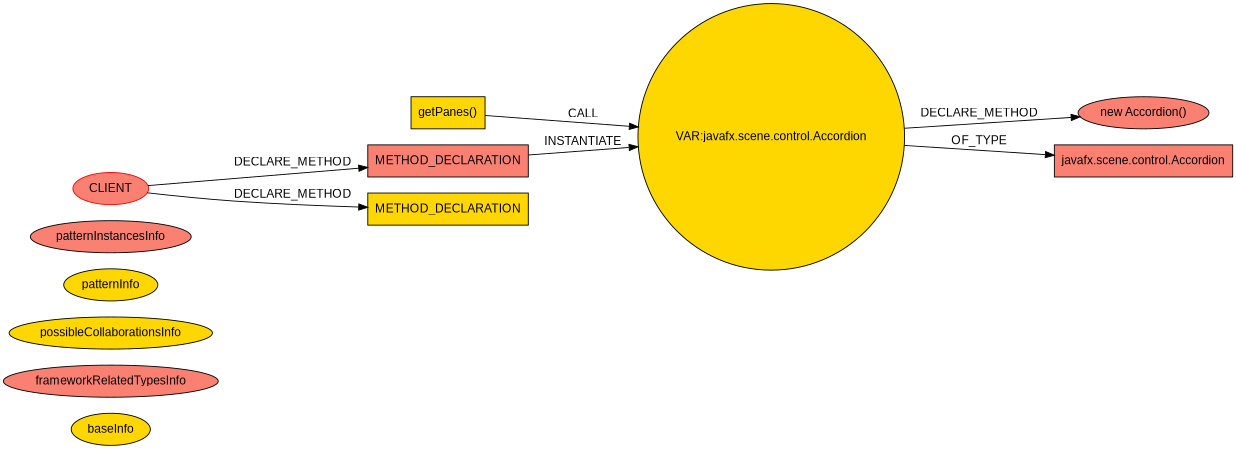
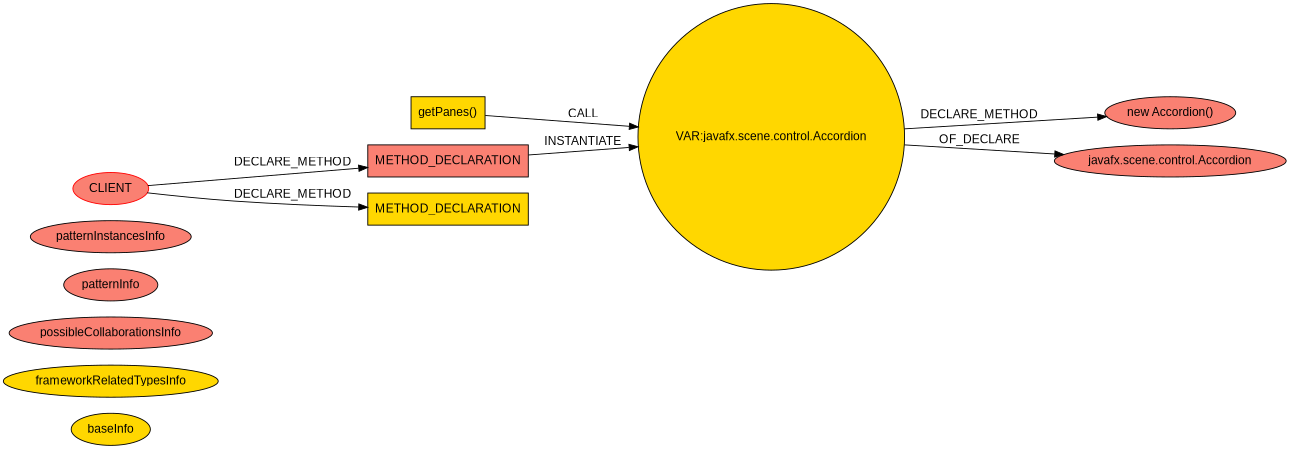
(979, 141) -> (979, 140)
(1144, 161) -> (1170, 161)
(111, 285) -> (111, 285)
(111, 333) -> (111, 333)
(111, 381) -> (111, 381)
